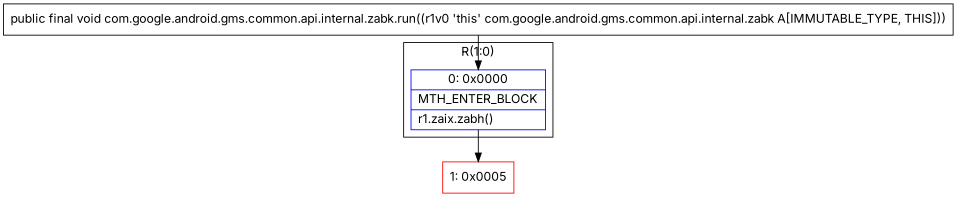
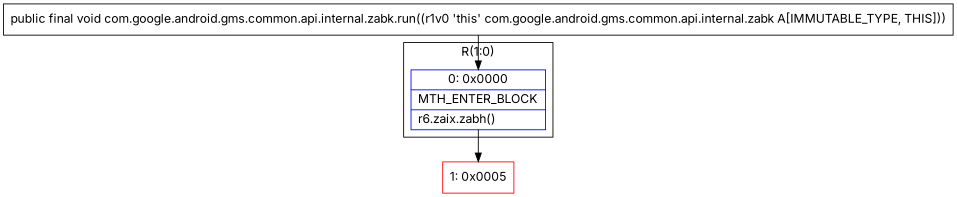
(456, 119) -> (457, 119)
